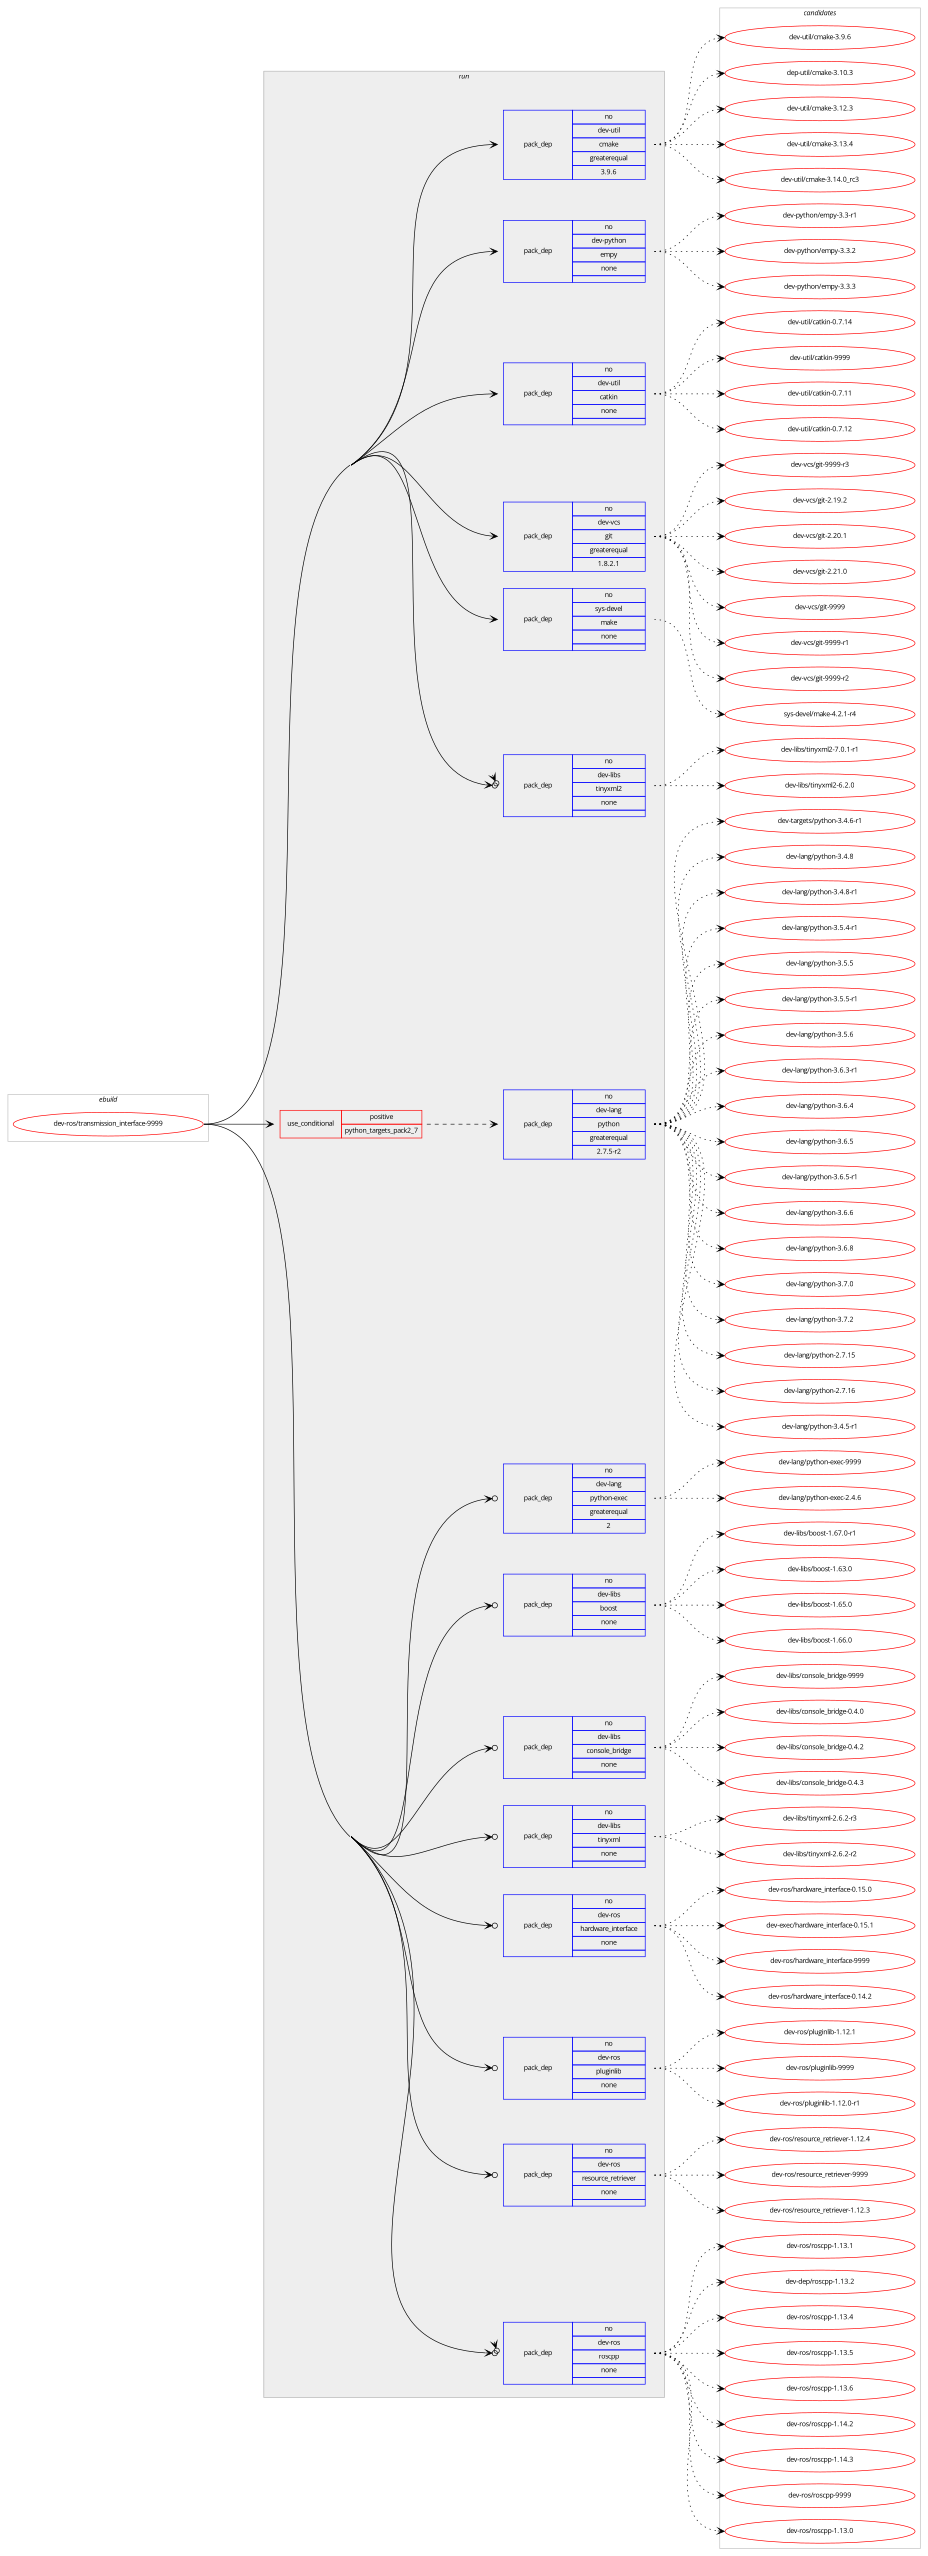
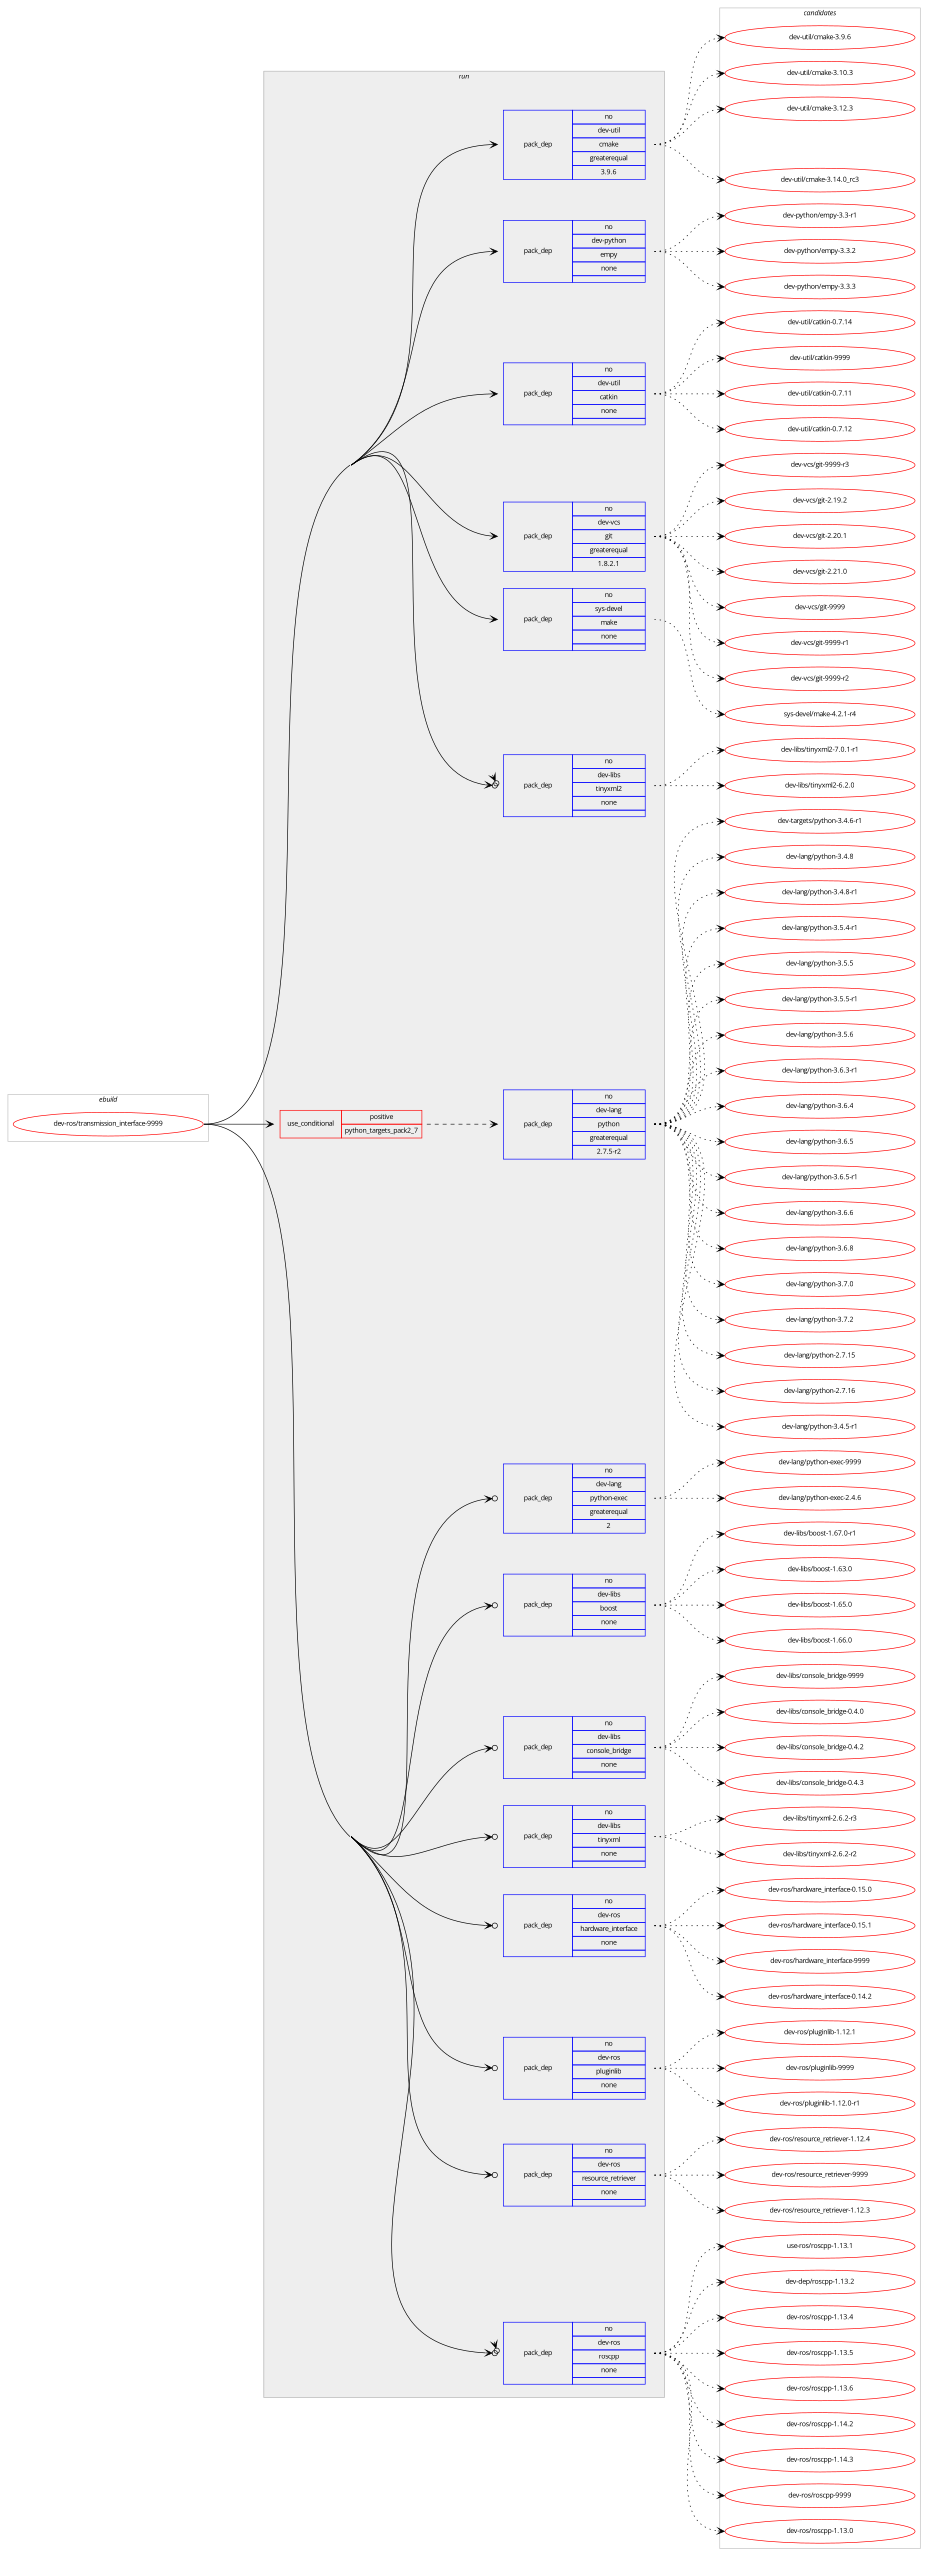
(820, 73) -> (820, 73)
(820, 144) -> none
(820, 1926) -> (820, 1926)
(820, 2246) -> (820, 2246)
